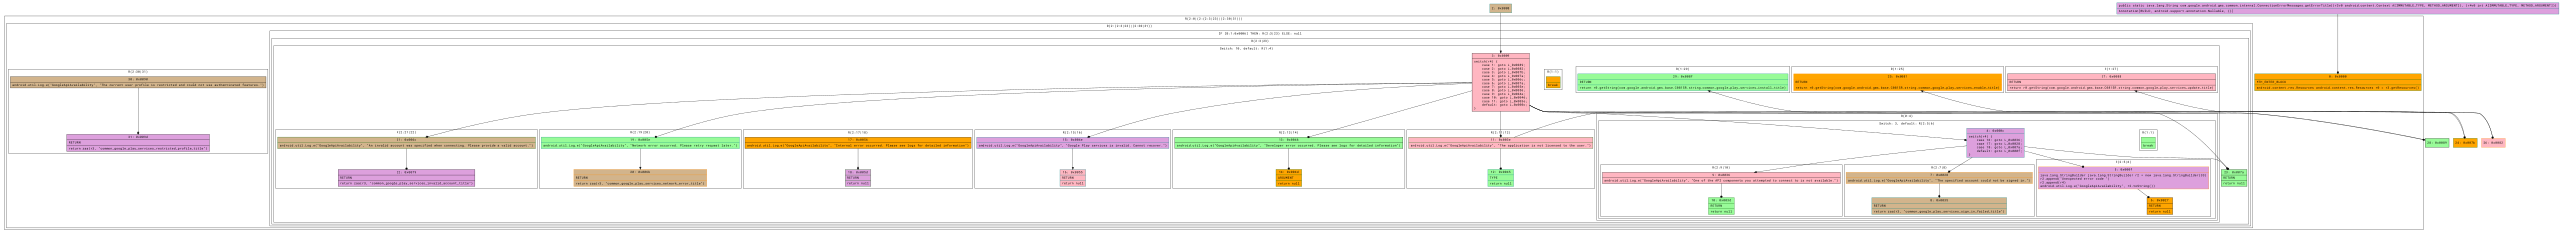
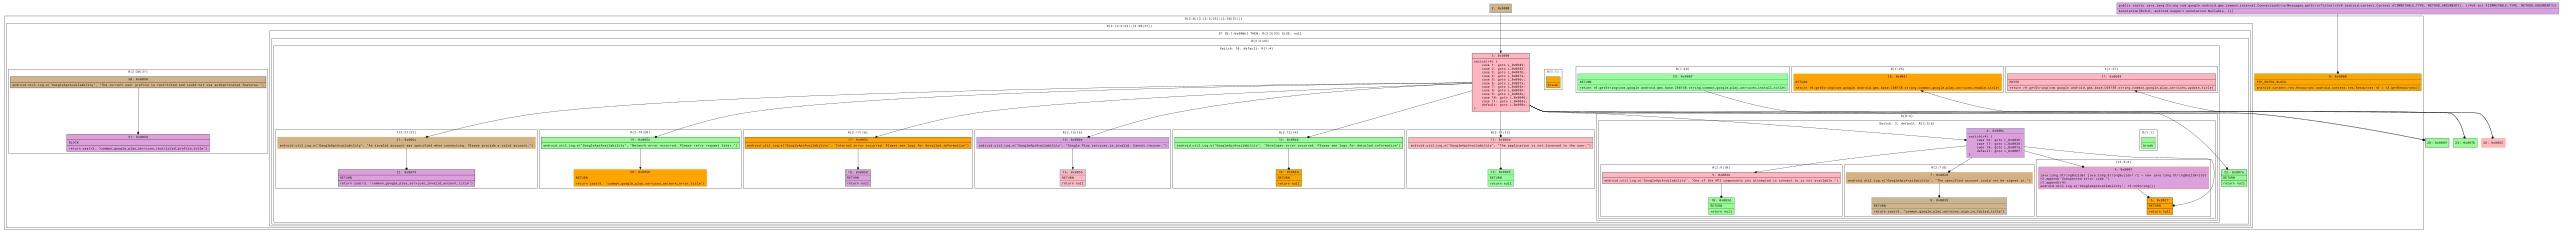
(2015, 82) -> (2014, 82)
none -> (1173, 97)
(1995, 112) -> (2003, 112)
(2067, 113) -> (2063, 113)
(75, 143) -> (74, 143)
(407, 143) -> (407, 143)
(640, 143) -> (640, 143)
(2465, 143) -> (2465, 143)
(2127, 157) -> (2153, 158)
(640, 178) -> (640, 178)
(1286, 178) -> (1284, 178)
(1494, 178) -> (1496, 178)
